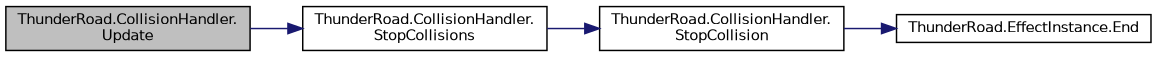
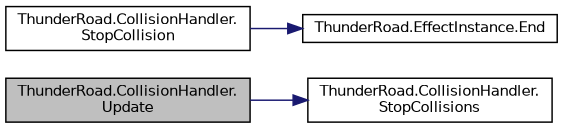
(566, 29) -> none
